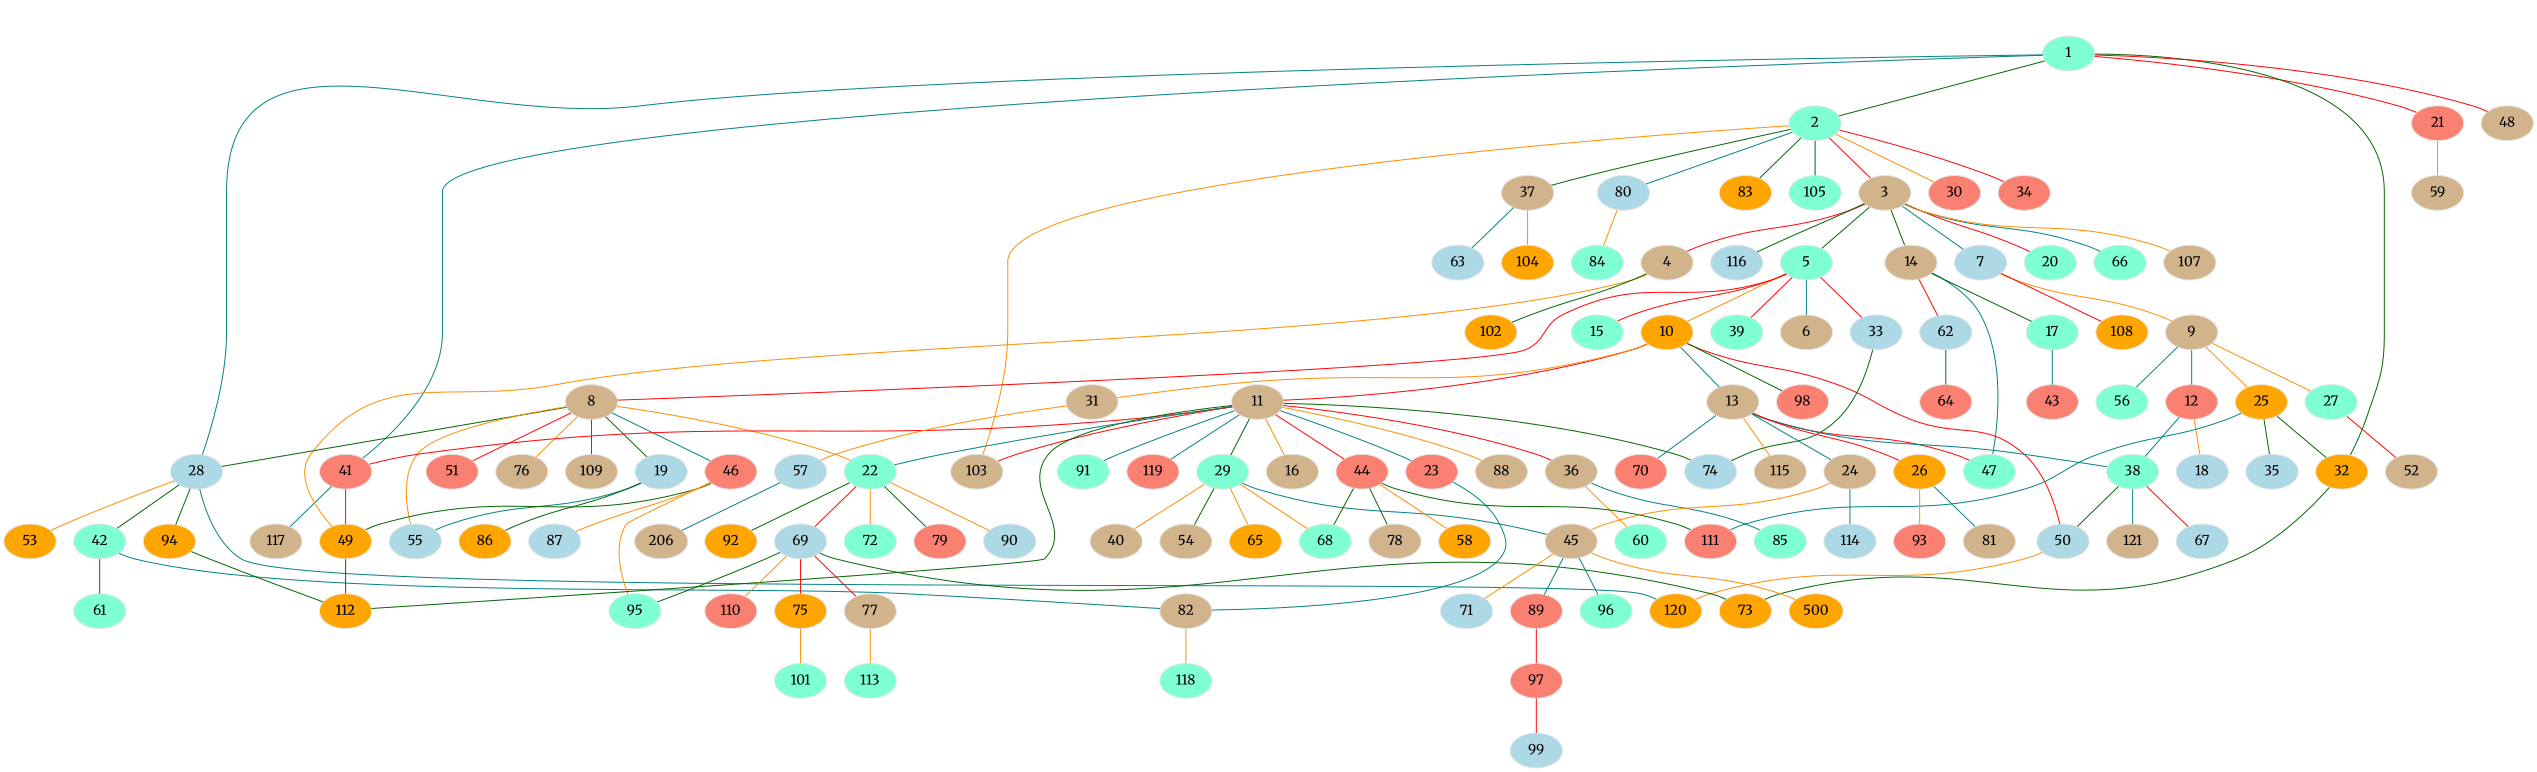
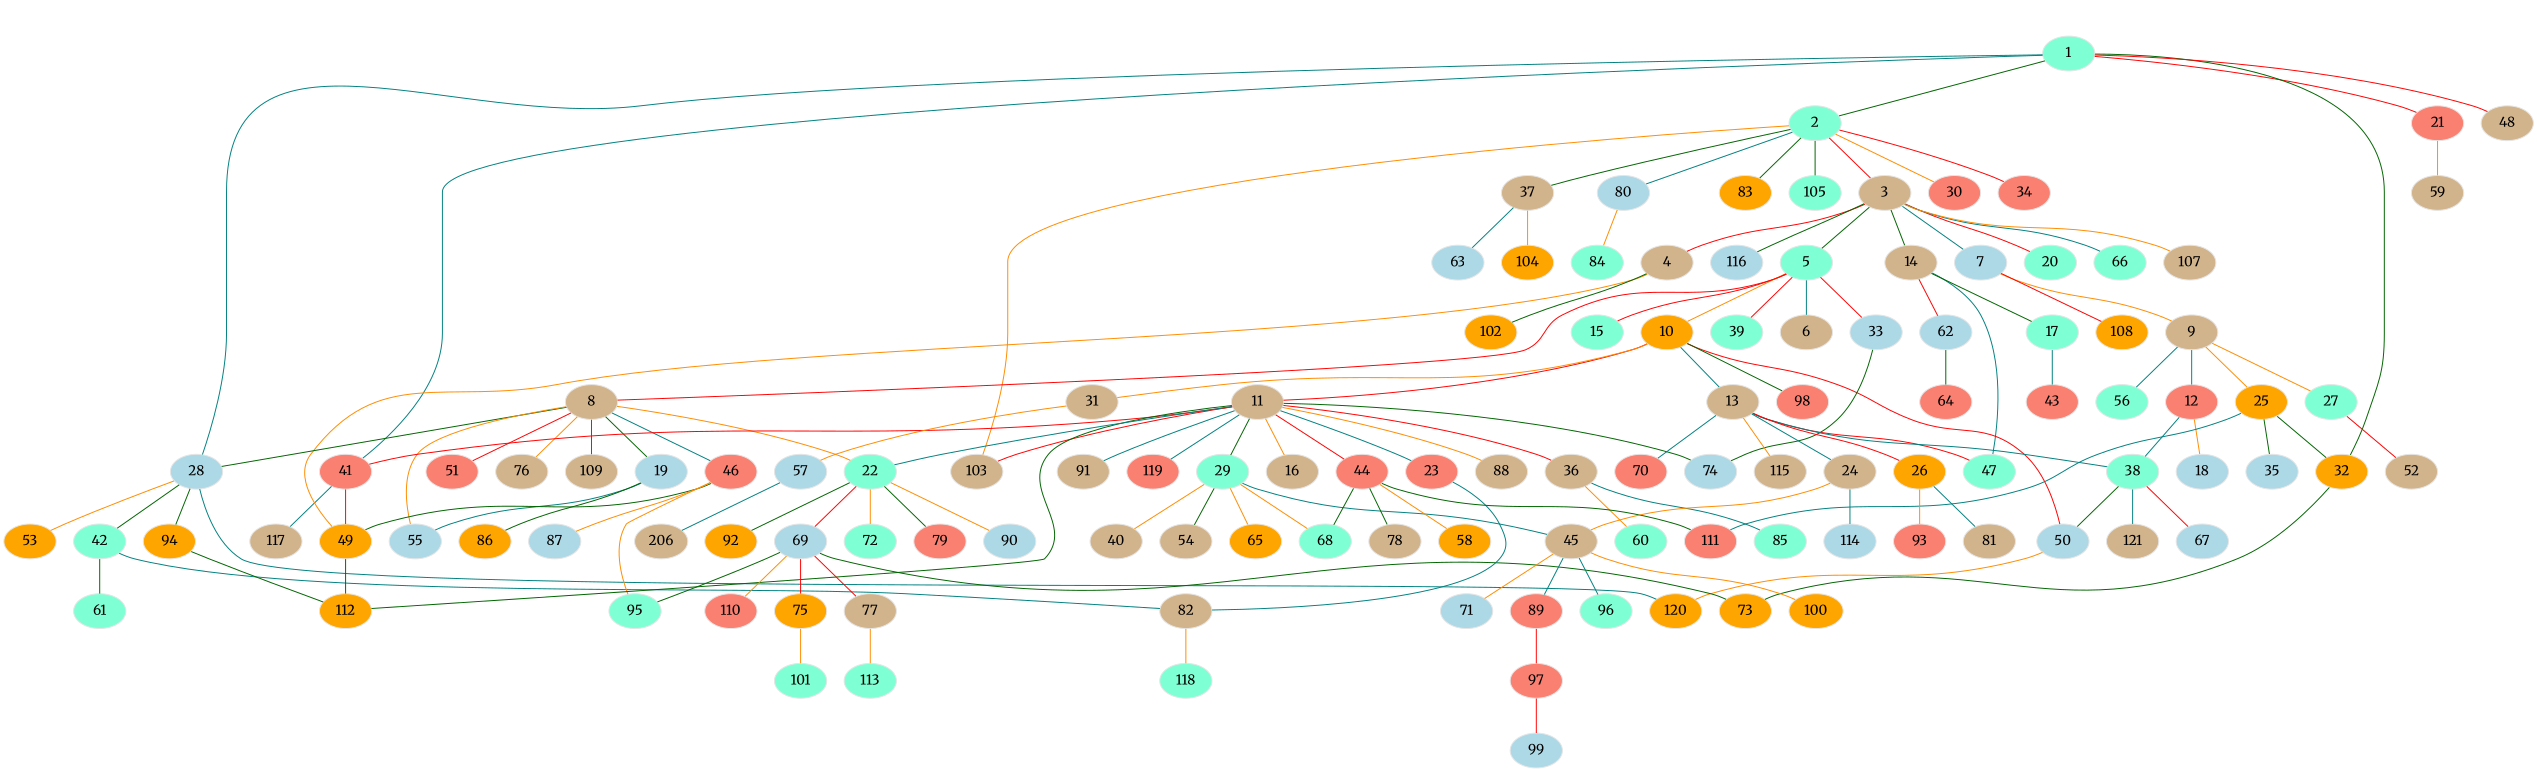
(1083, 472) -> (1083, 472)
(1816, 611) -> (1816, 611)
